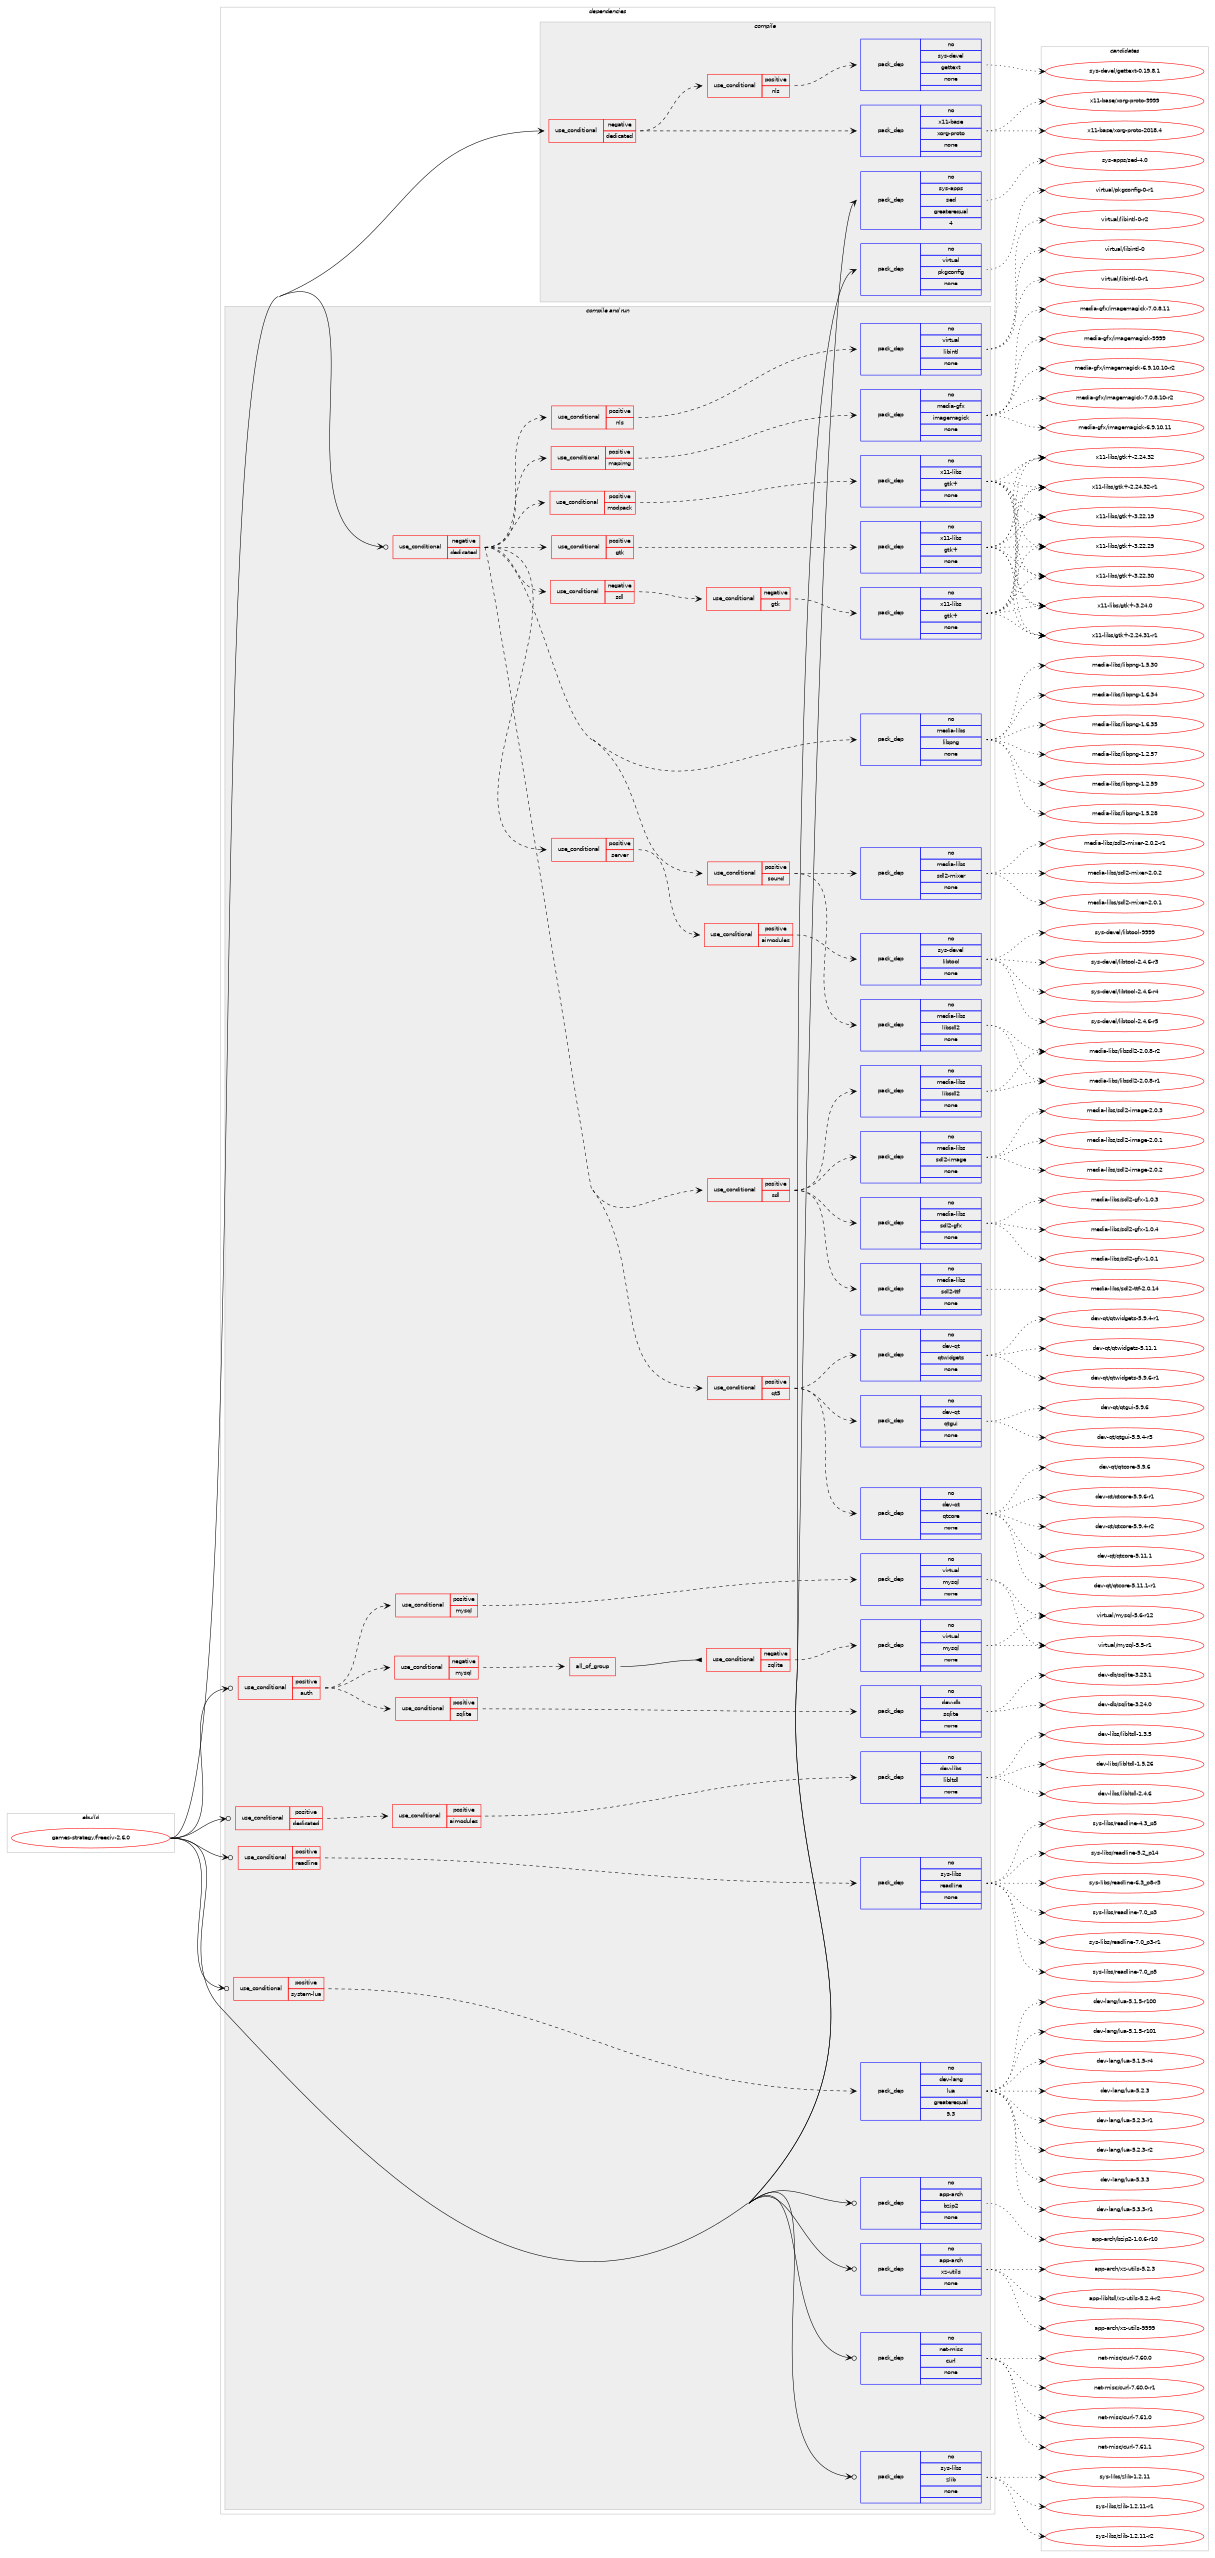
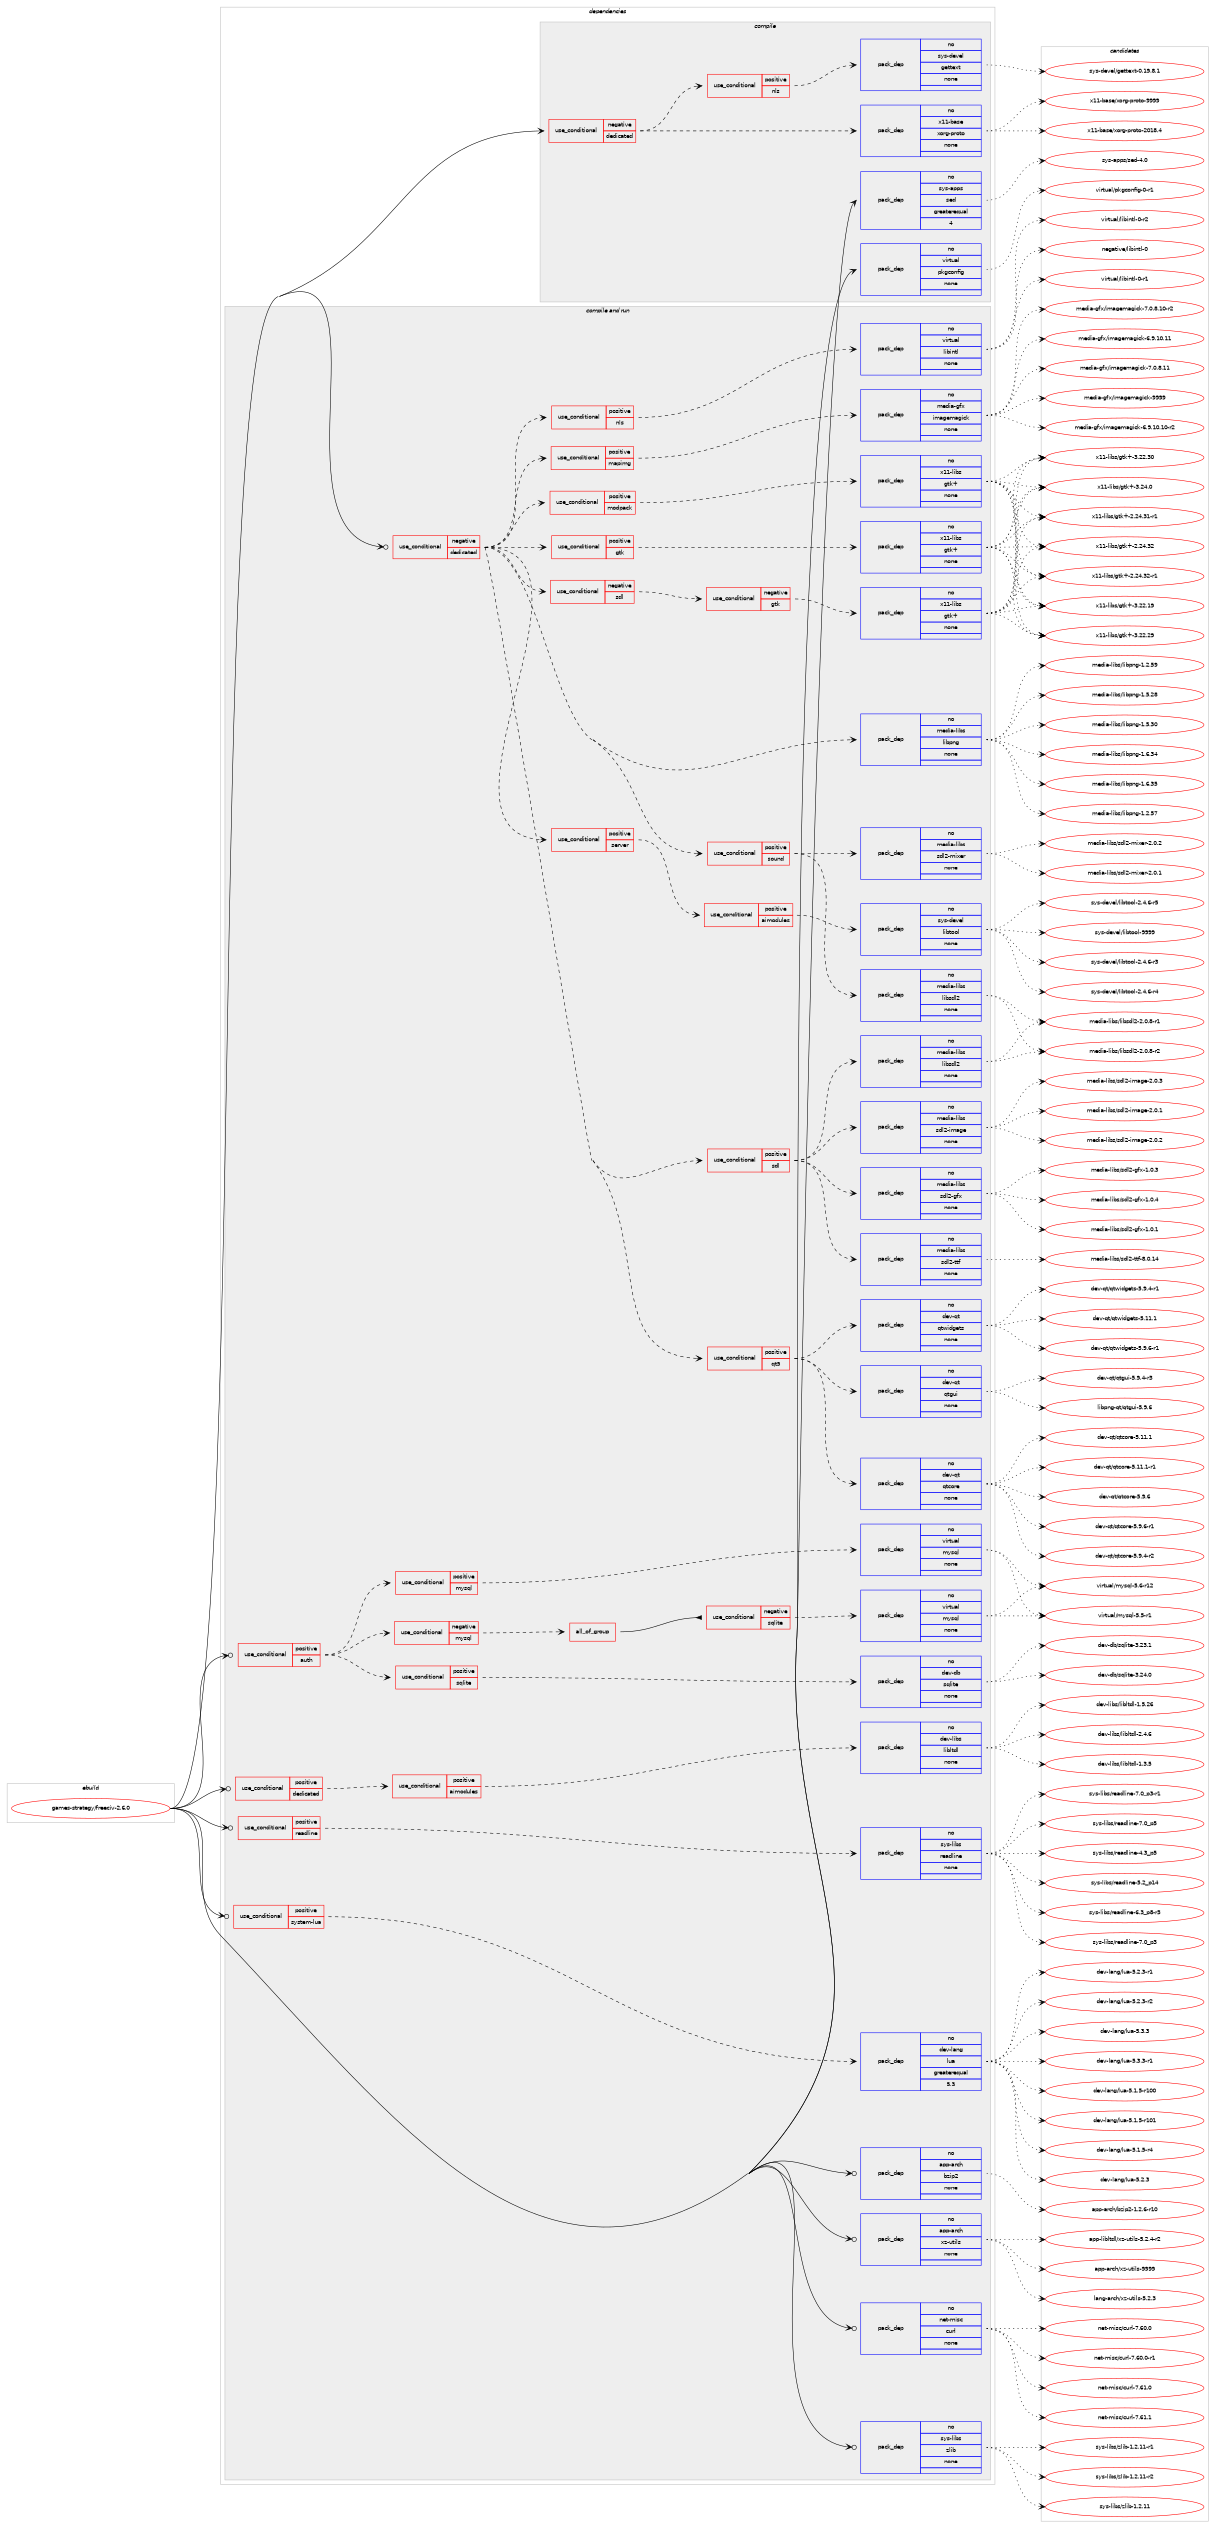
(1125, 250) -> (1125, 250)
(1125, 844) -> none
(1125, 1289) -> (1125, 1260)
(1125, 1408) -> (1125, 1408)
(1125, 2240) -> (1125, 2210)
(1125, 2269) -> (1125, 2299)
